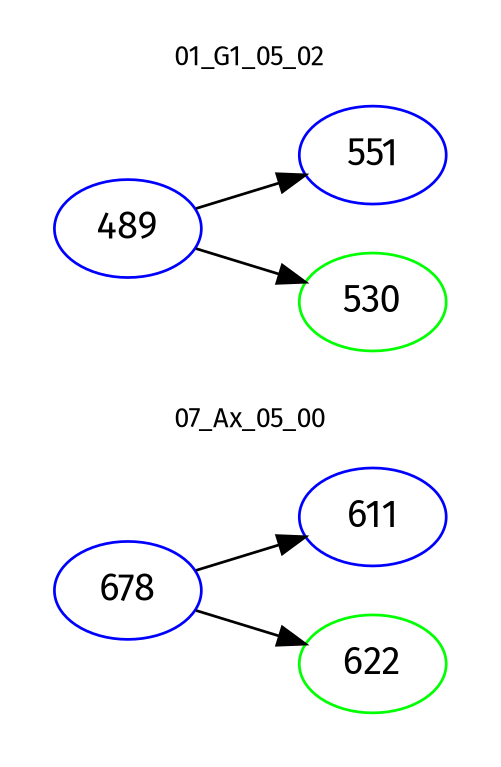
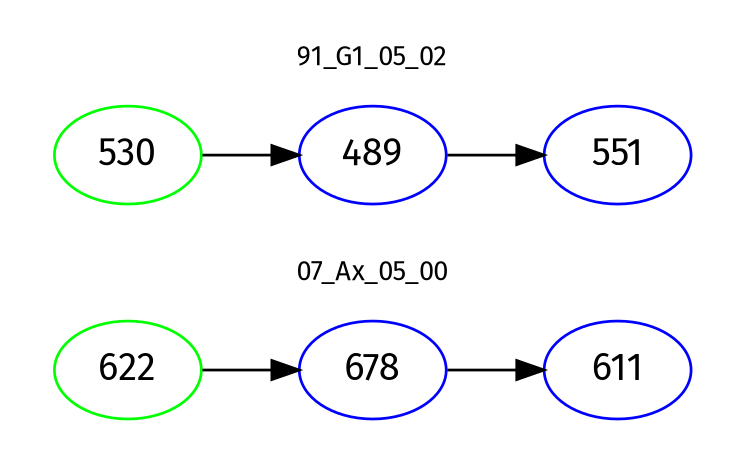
(250, 58) -> (373, 58)
(237, 261) -> (237, 155)
(237, 623) -> (237, 370)
